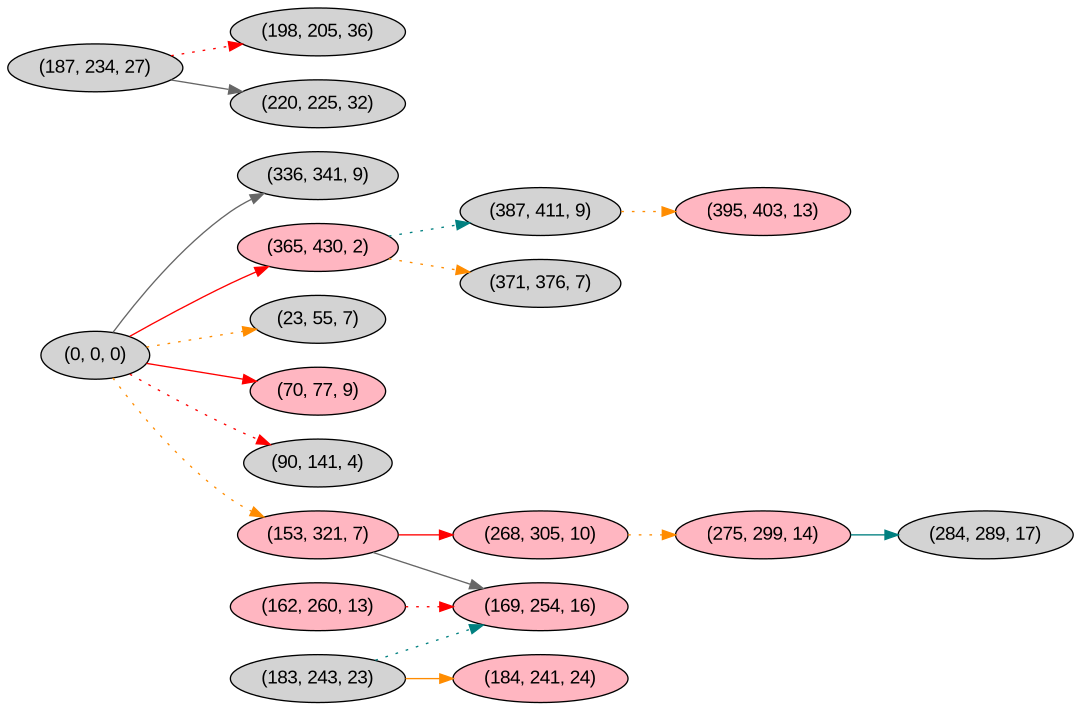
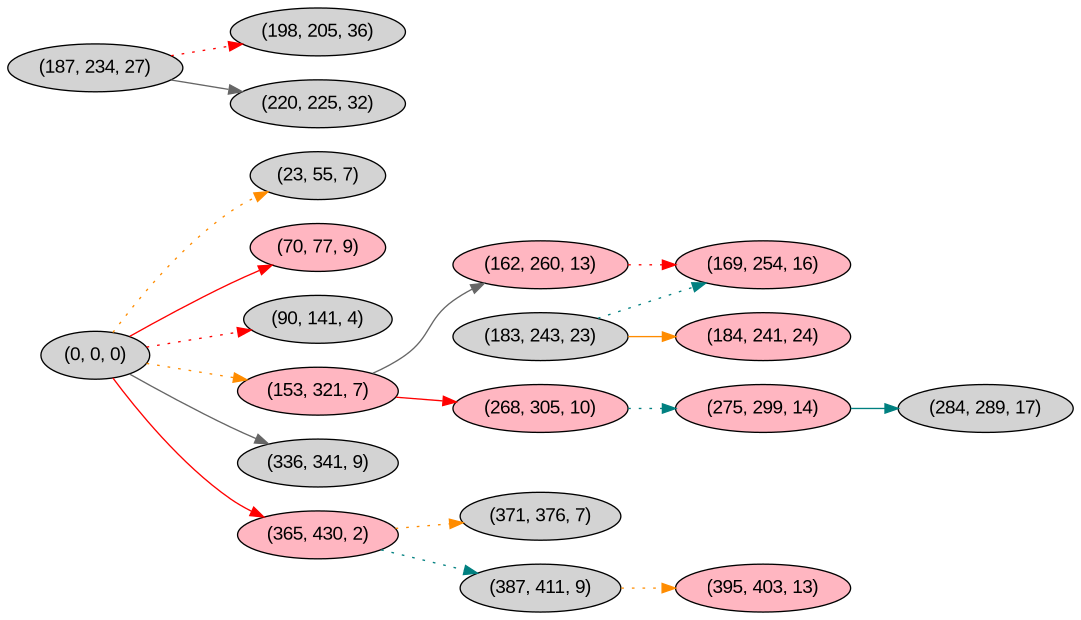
(645, 535) -> (645, 408)
(422, 568) -> (425, 334)
